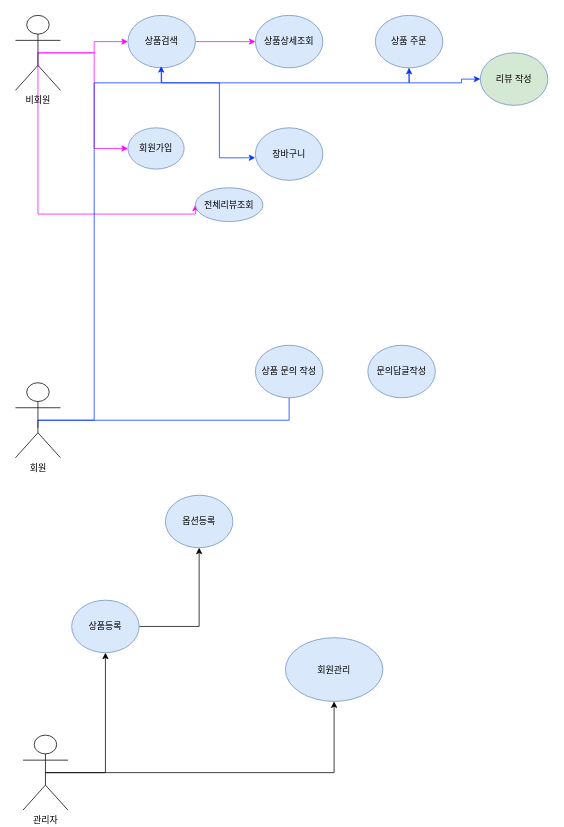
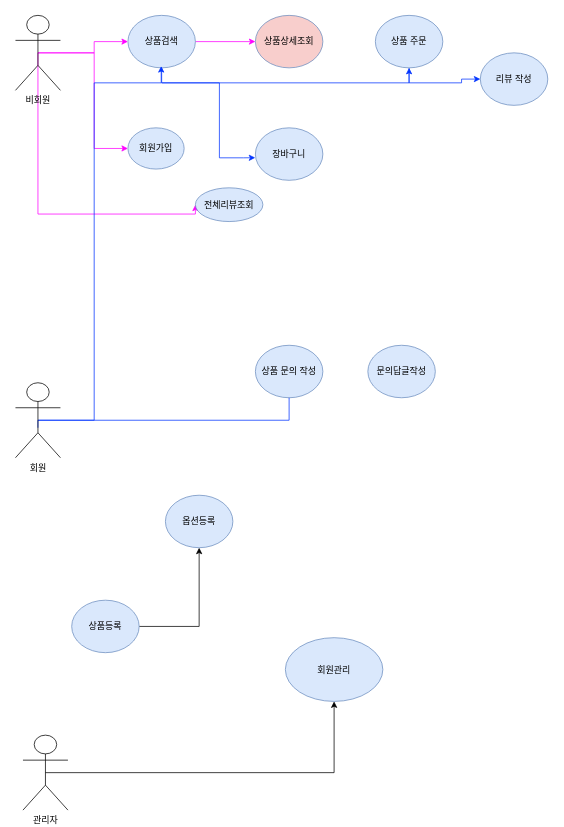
(289, 42) -> (289, 42)
(514, 79) -> (514, 79)
(105, 714) -> none
